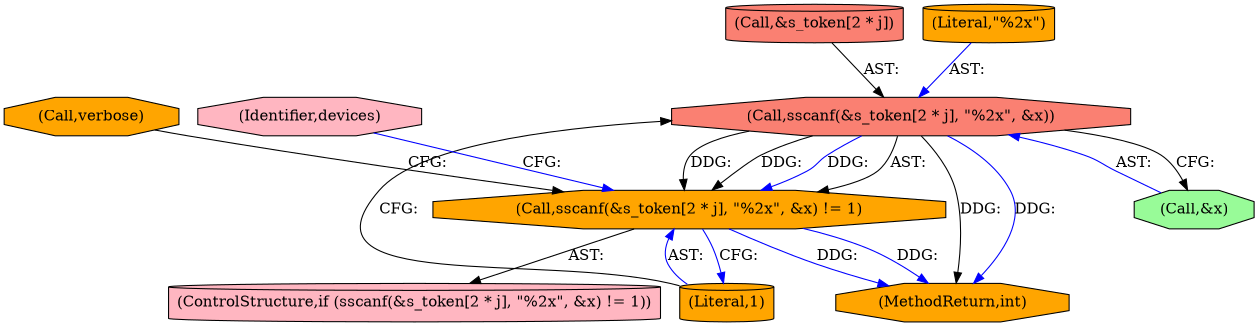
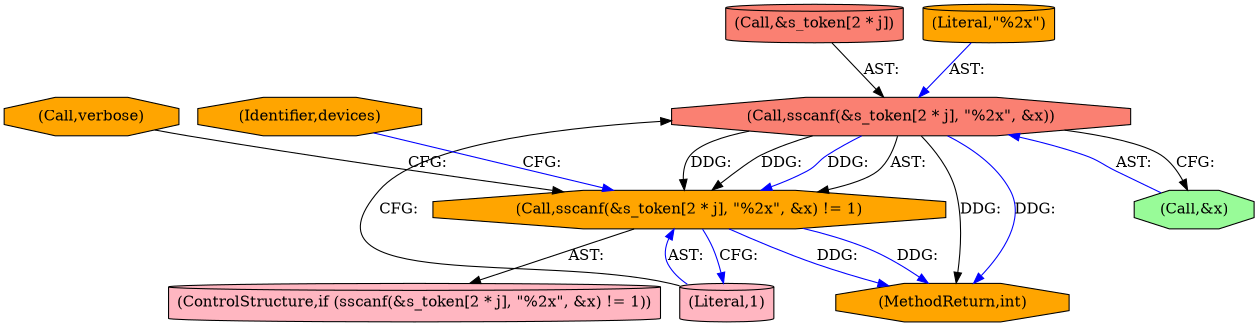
(310, 117) -> (310, 117)
(727, 303) -> (727, 303)
